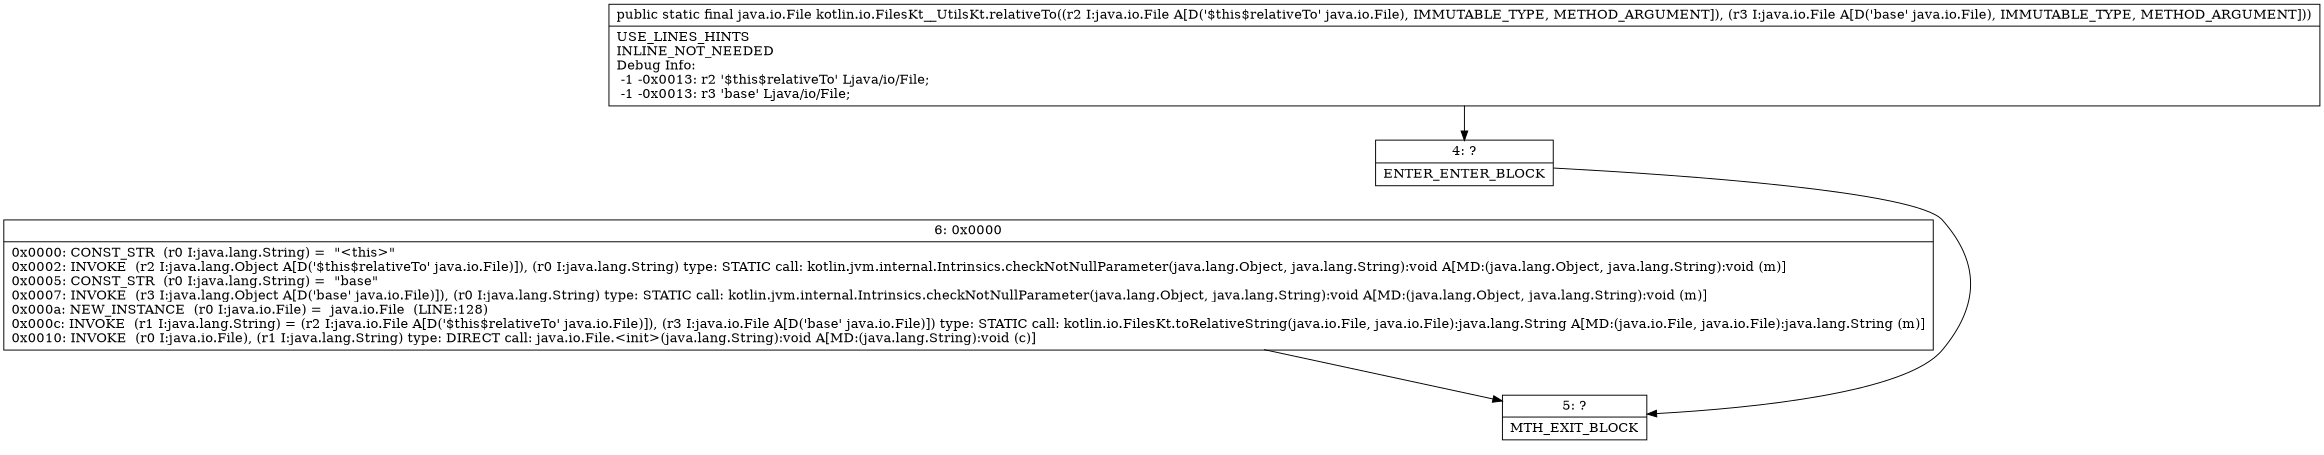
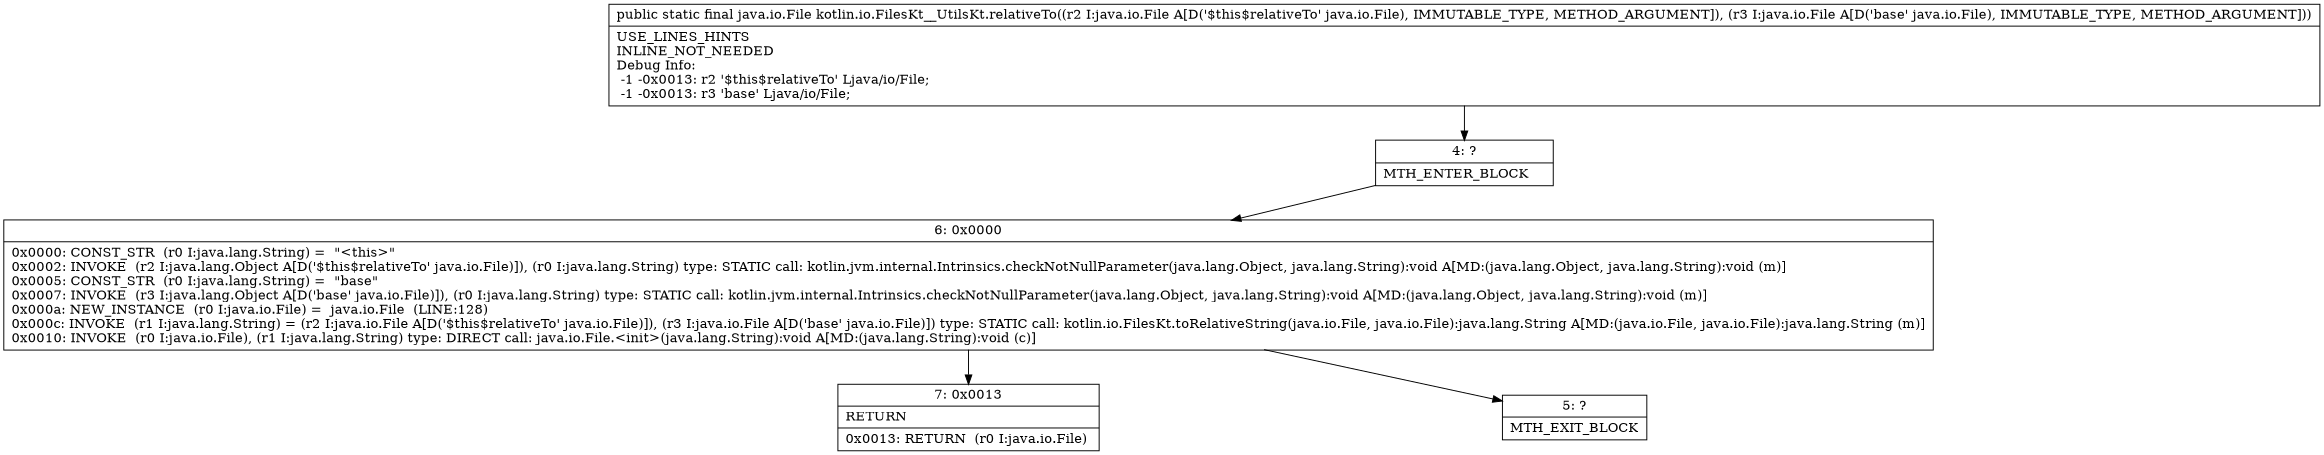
(1464, 174) -> (1456, 174)
(1956, 239) -> (1308, 202)
none -> (969, 418)
